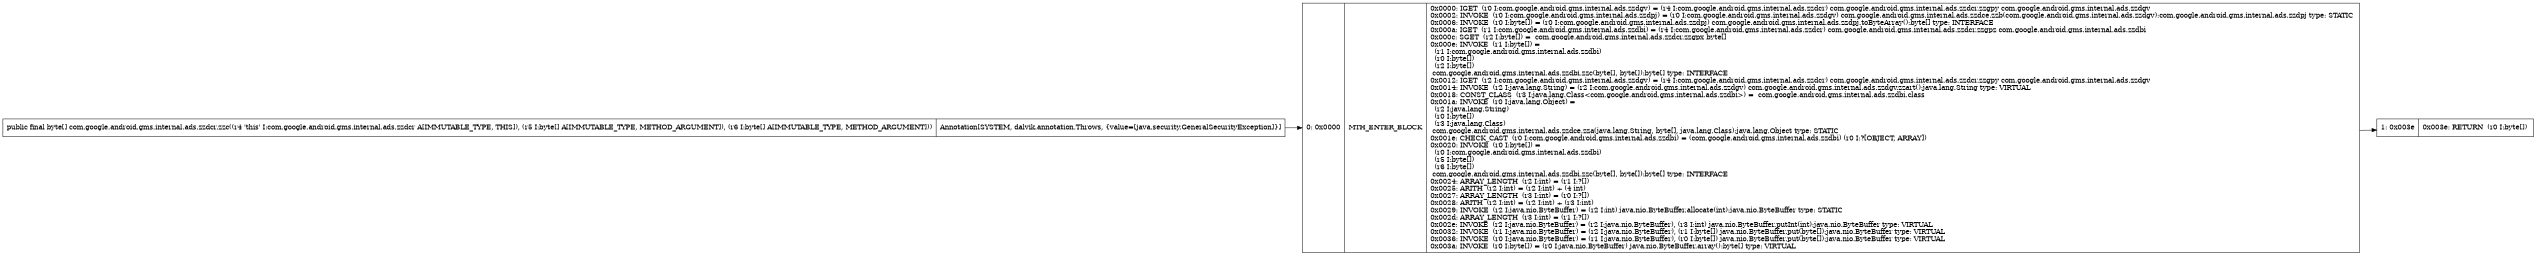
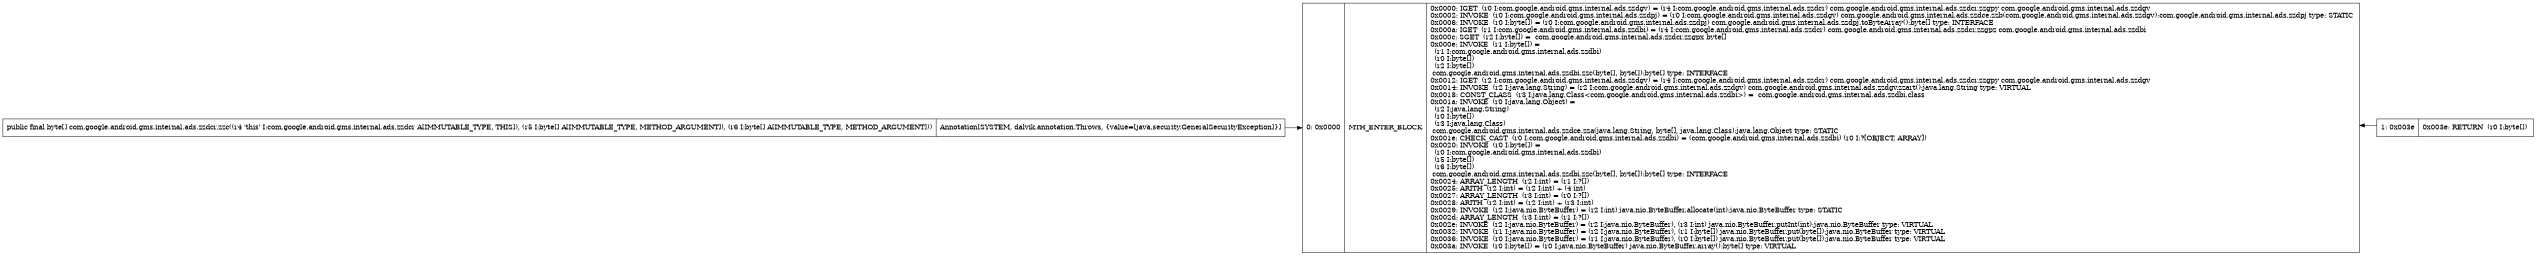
(2366, 130) -> (2371, 126)
